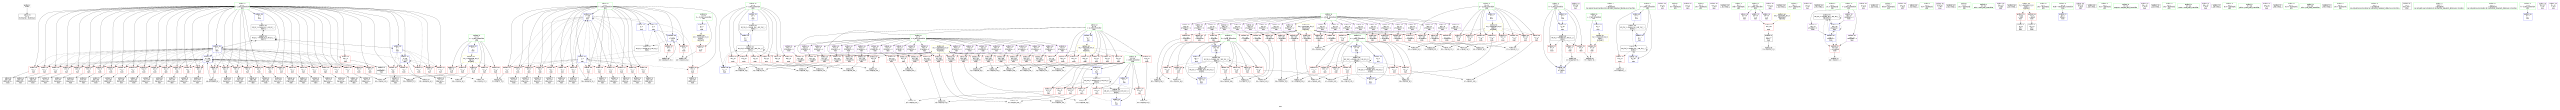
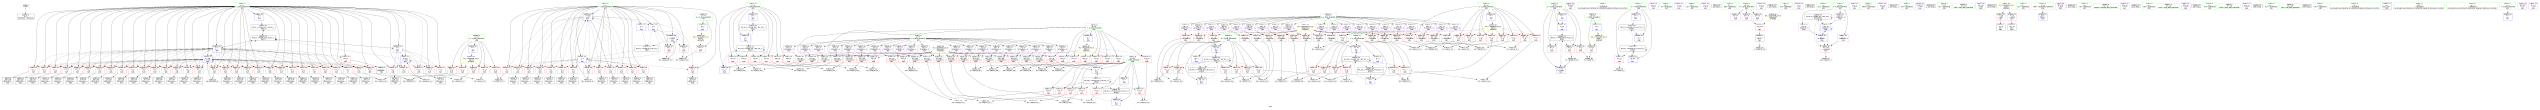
(1874, 6) -> none
